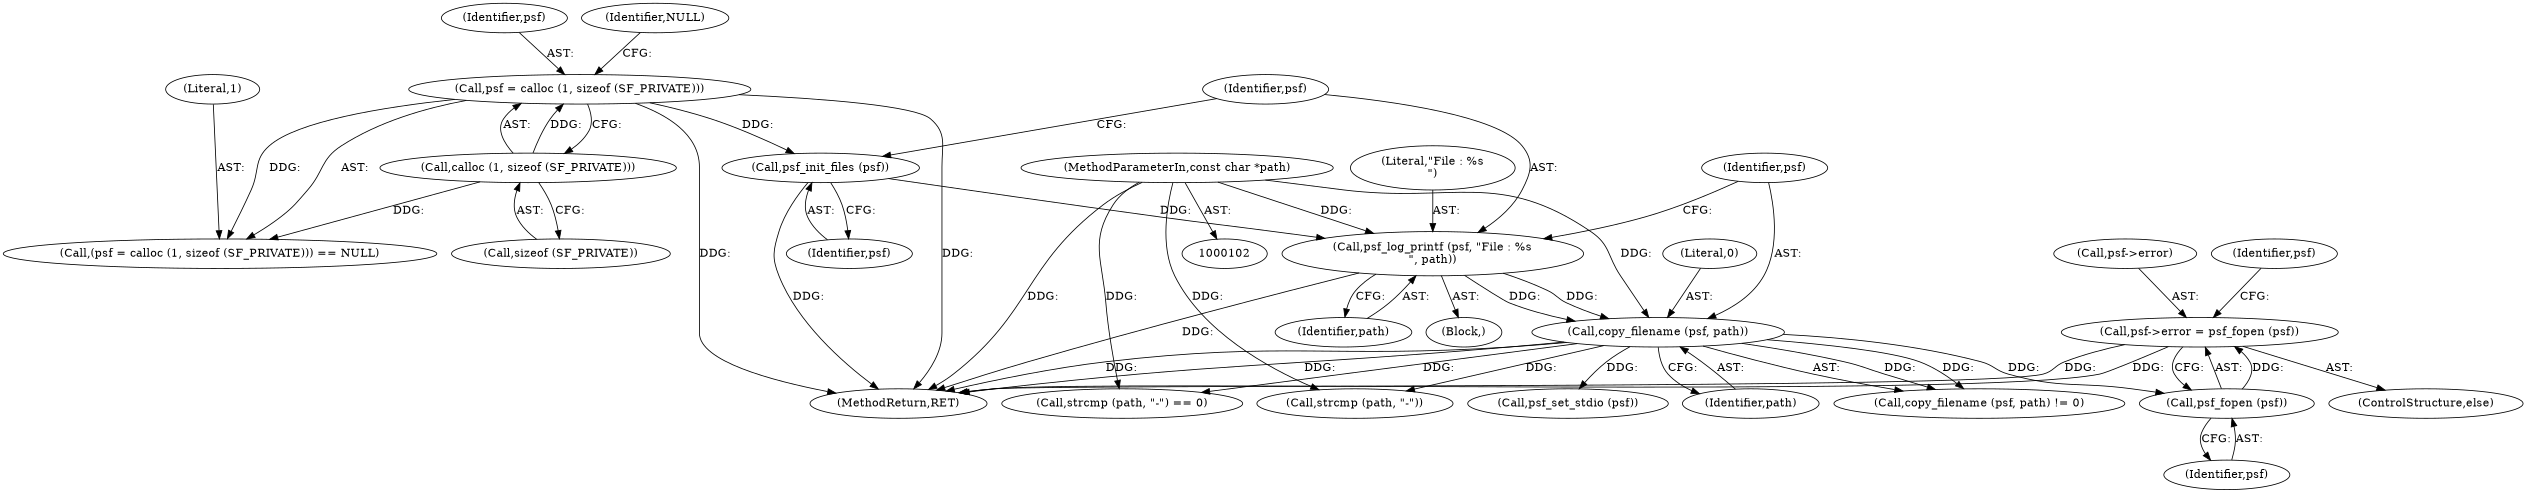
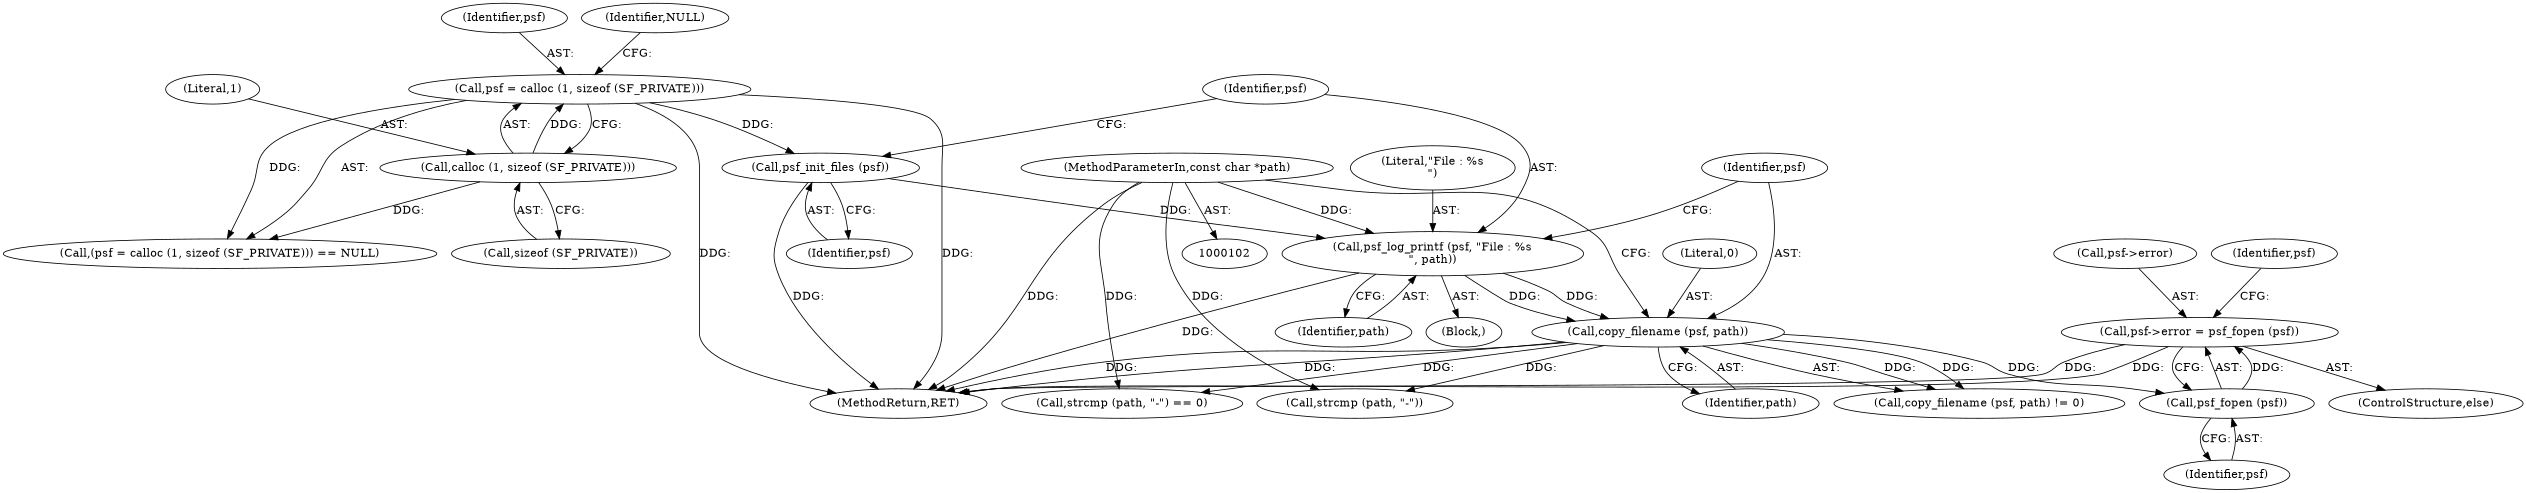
(216, 167) -> (358, 126)
(1638, 254) -> (1638, 254)
(1568, 404) -> none
